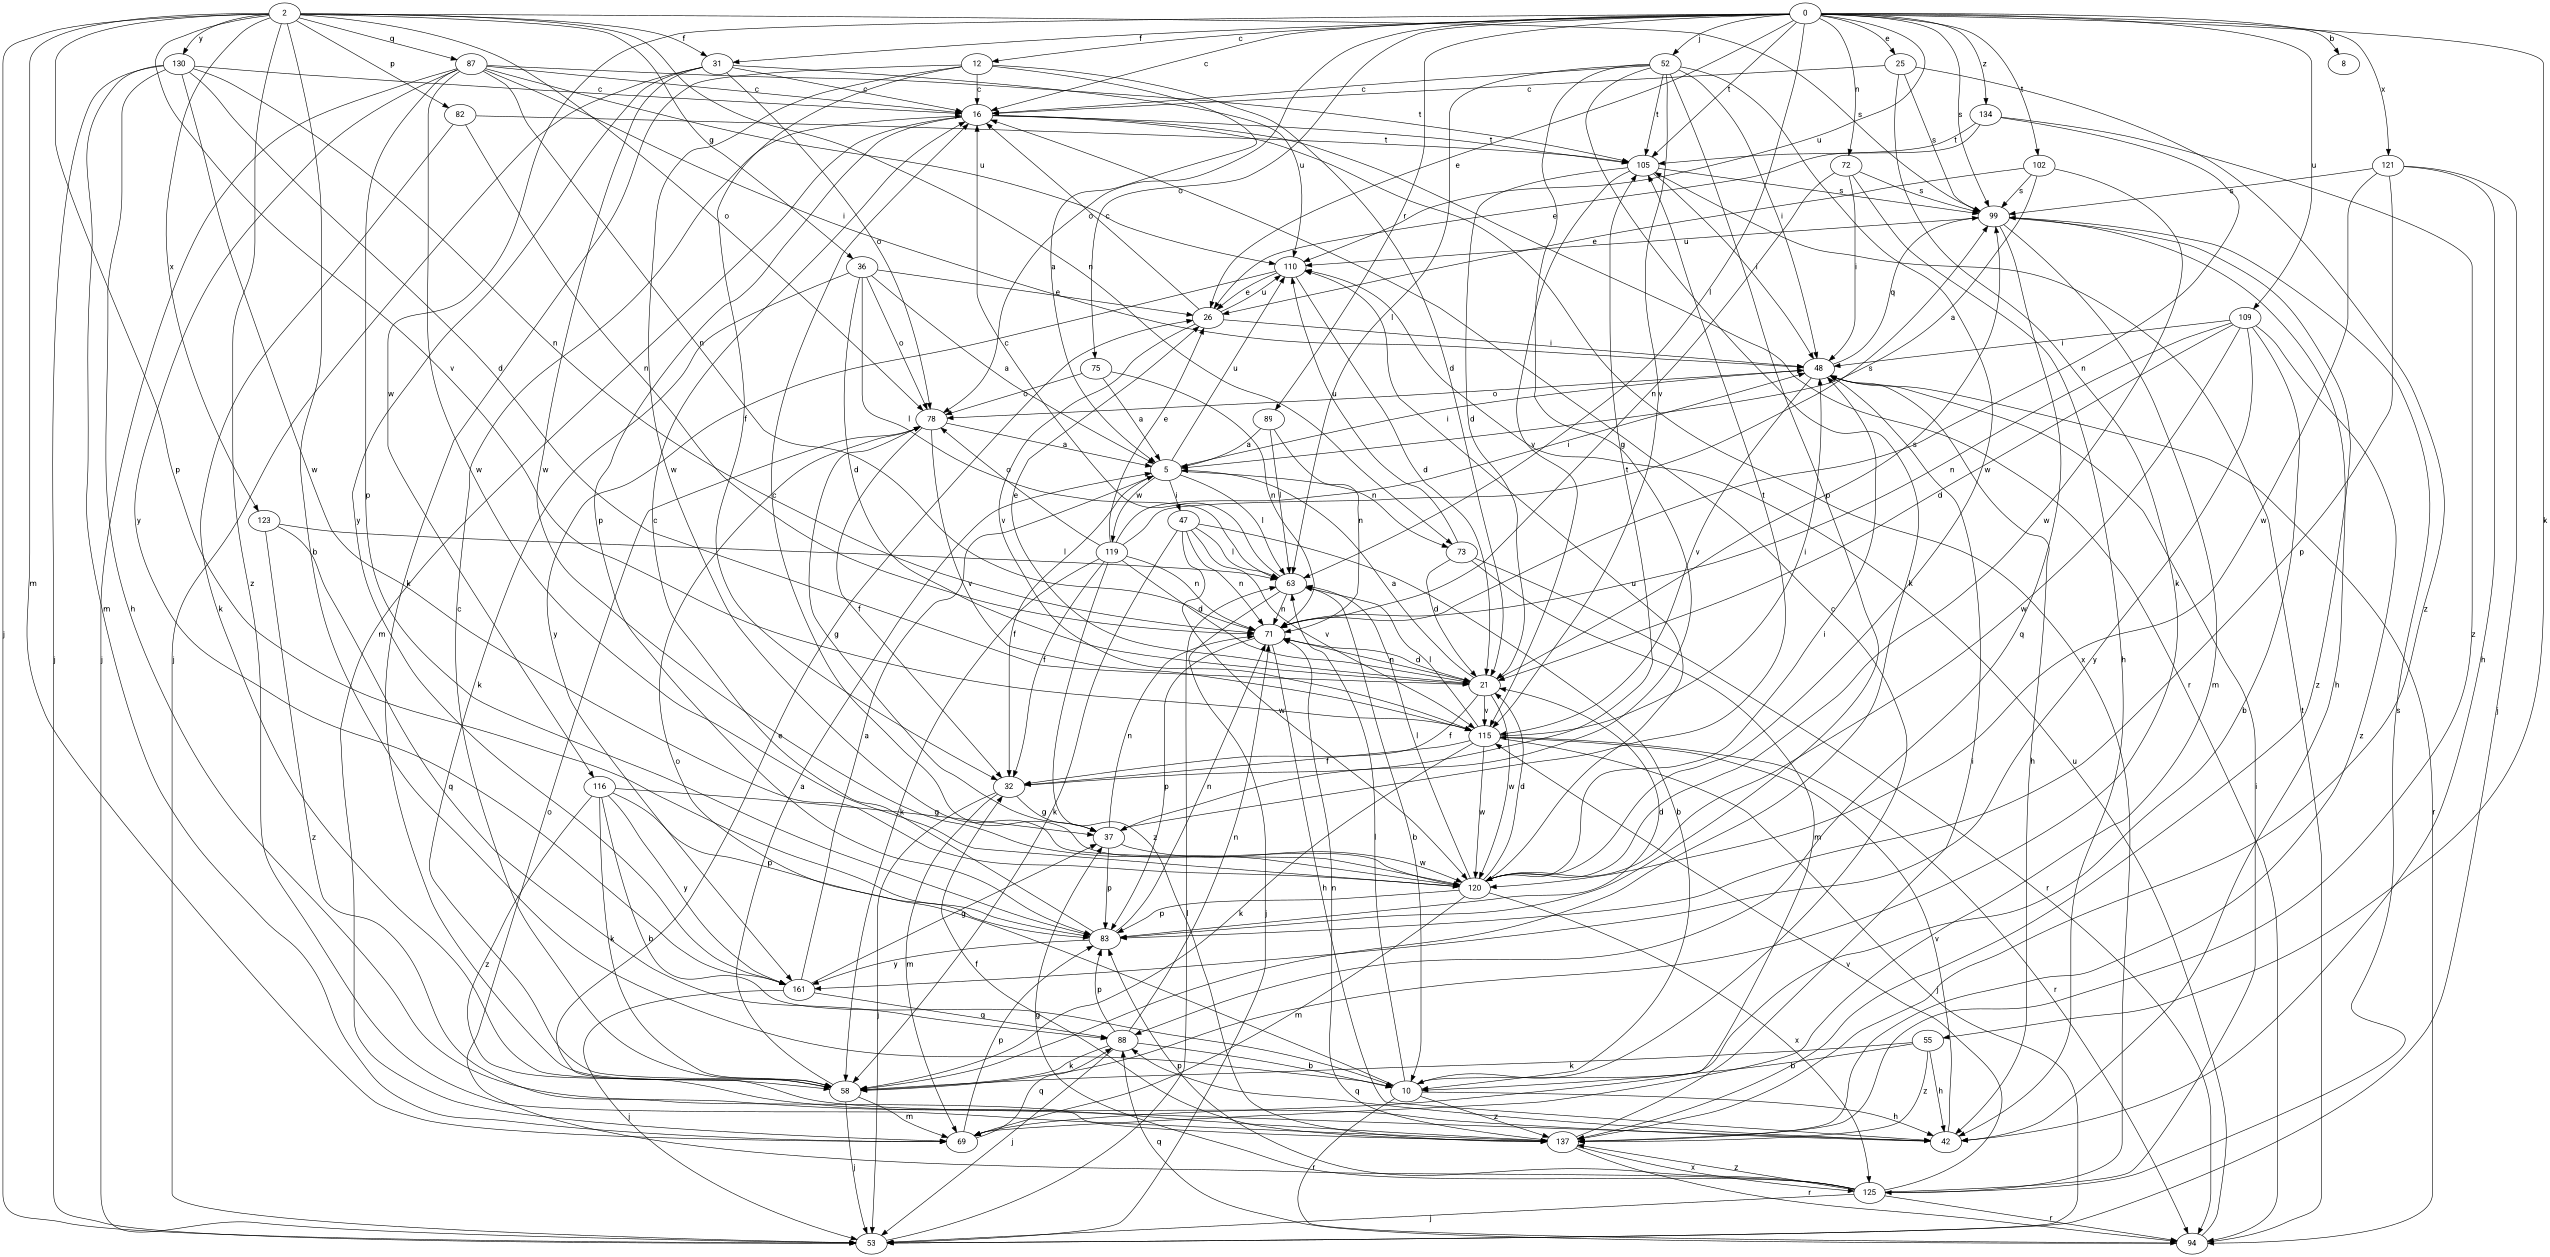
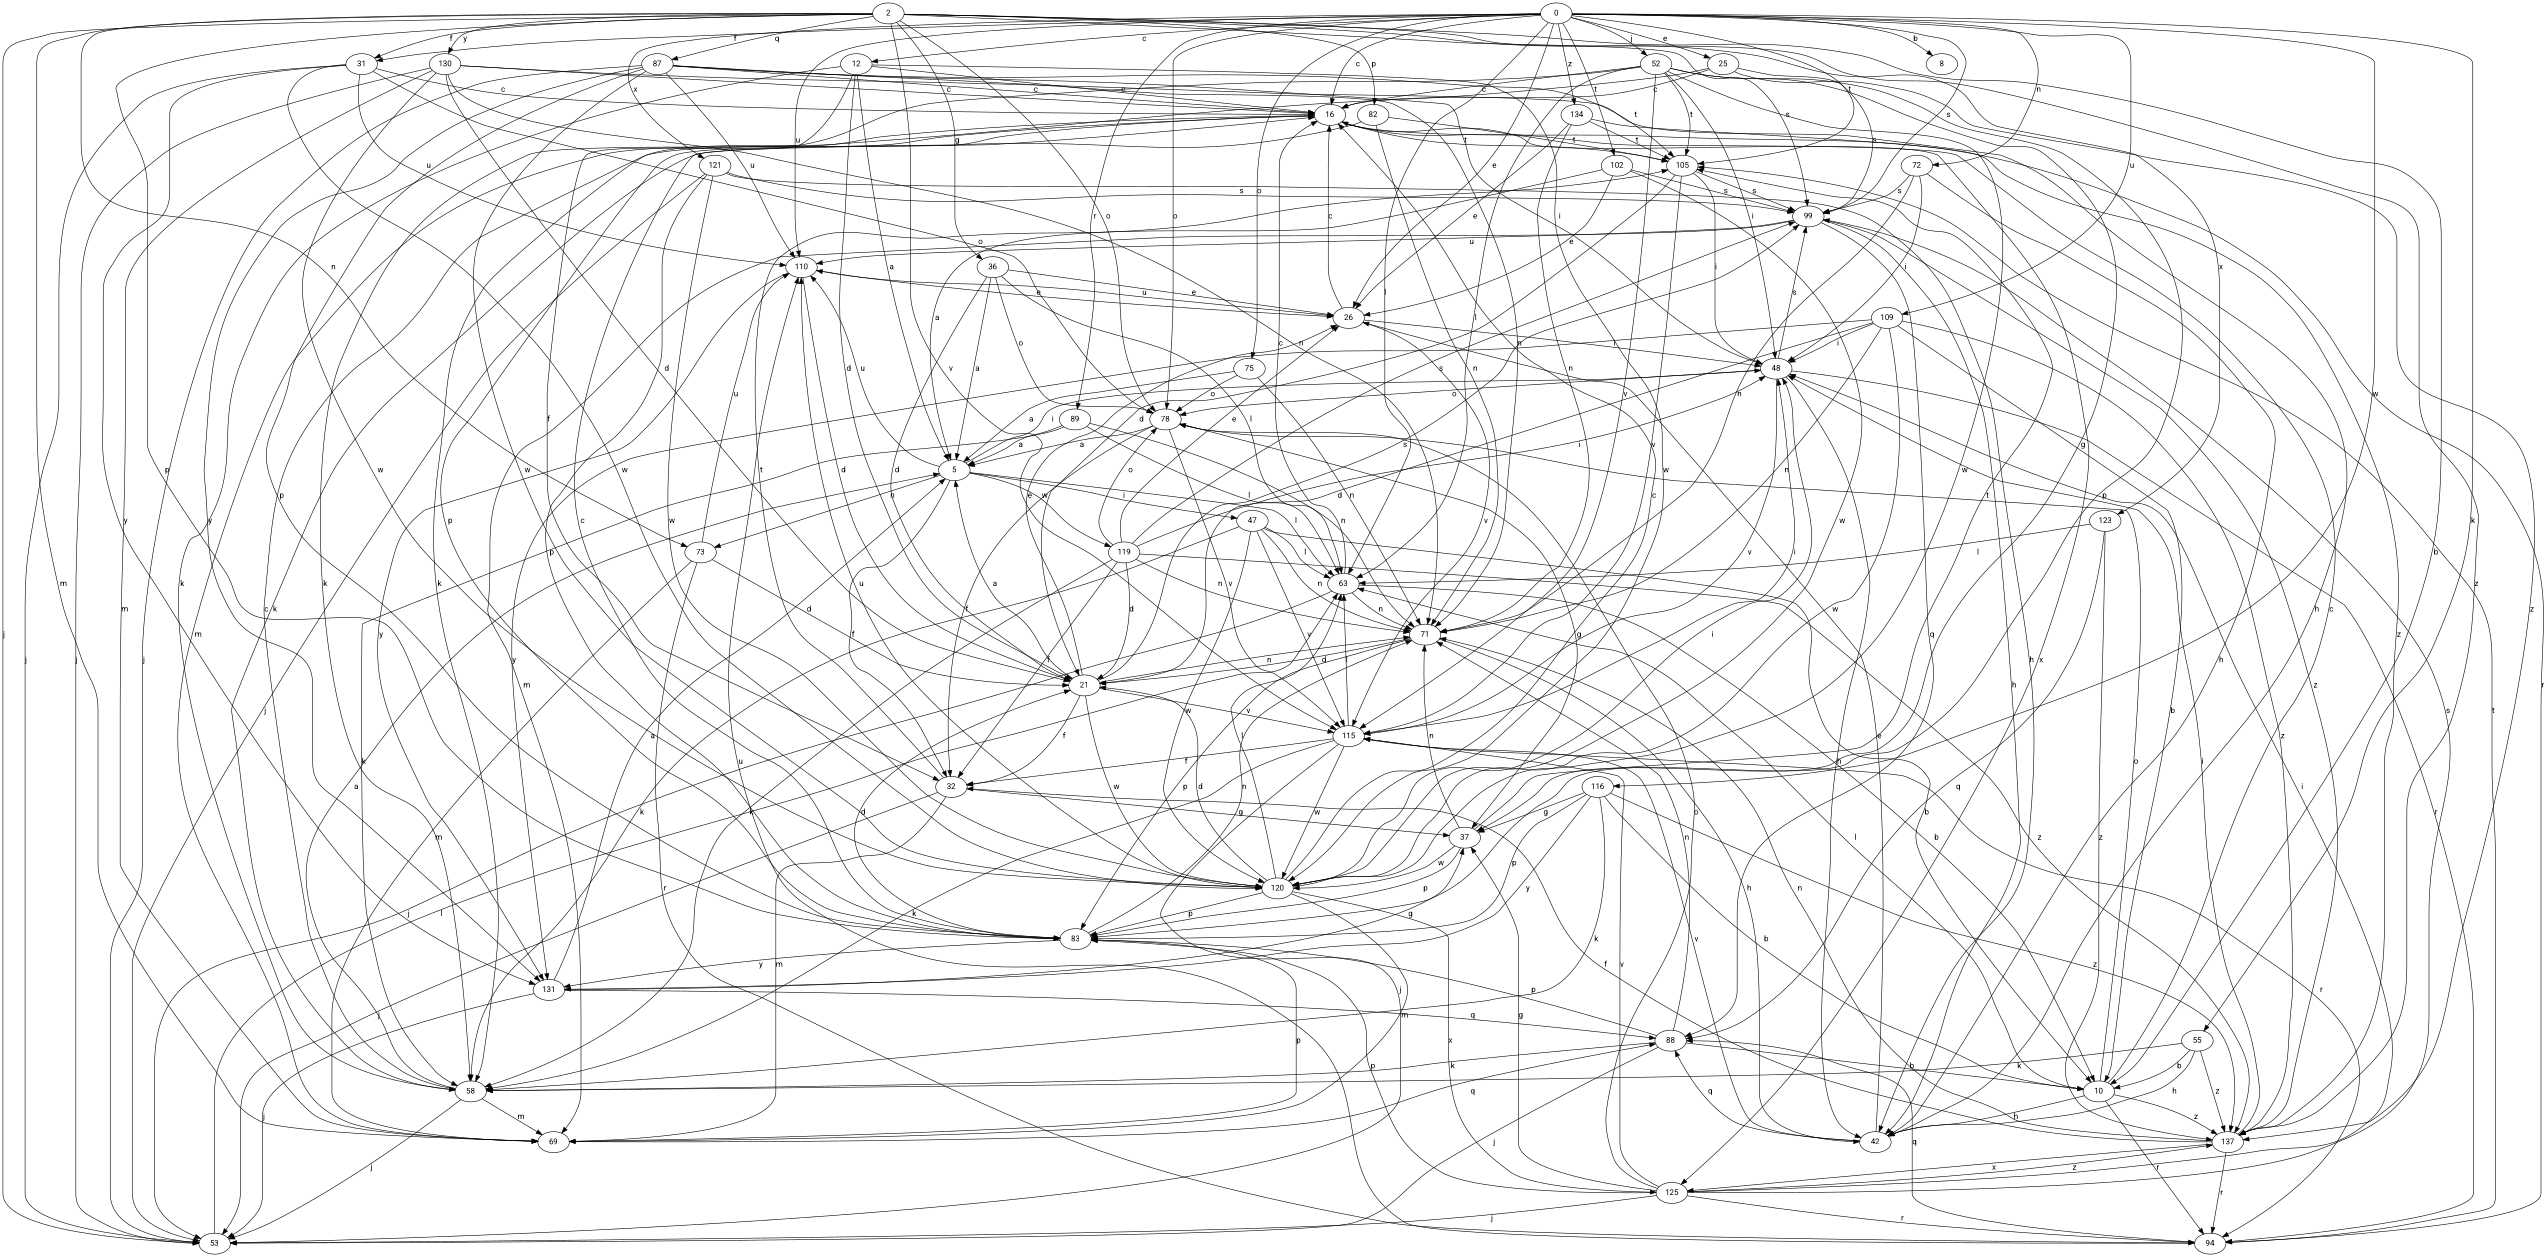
(1893, 293) -> (1795, 293)
(459, 735) -> (477, 578)
(799, 990) -> (549, 990)
